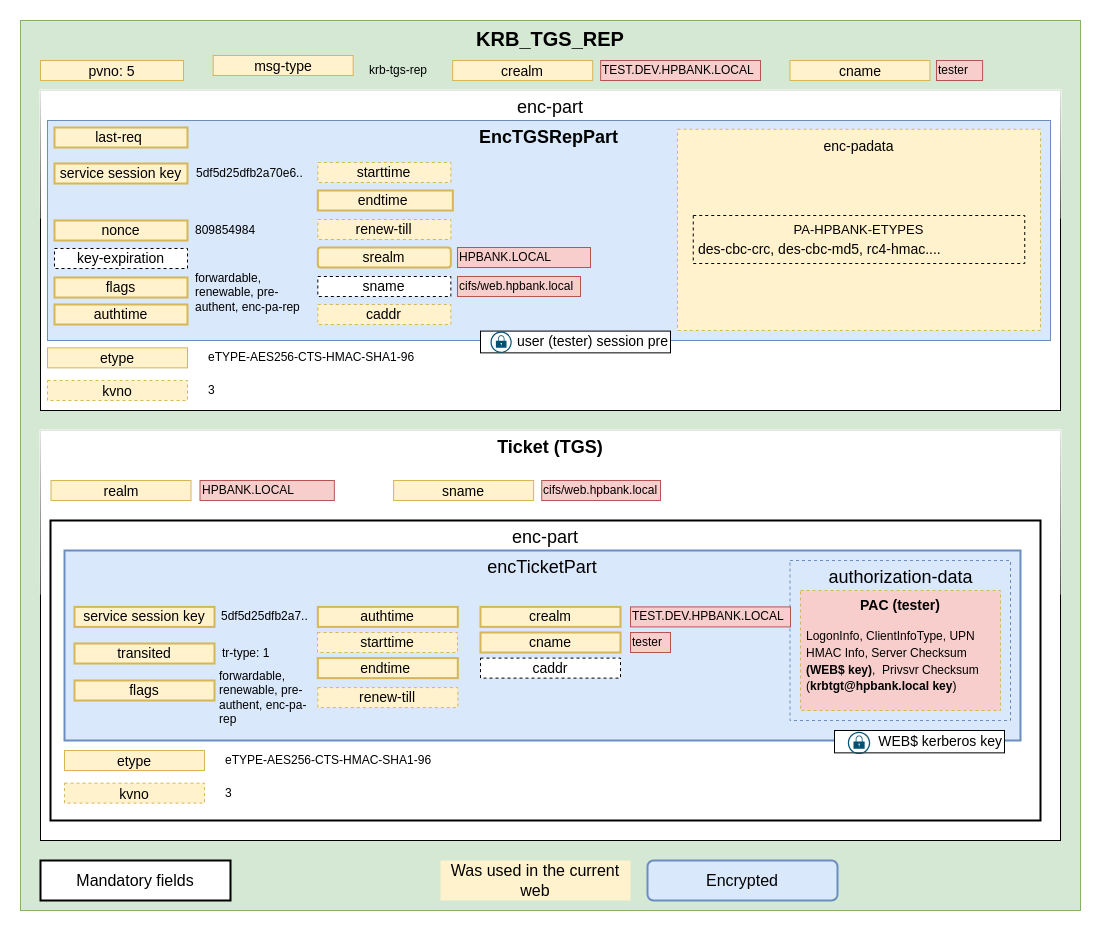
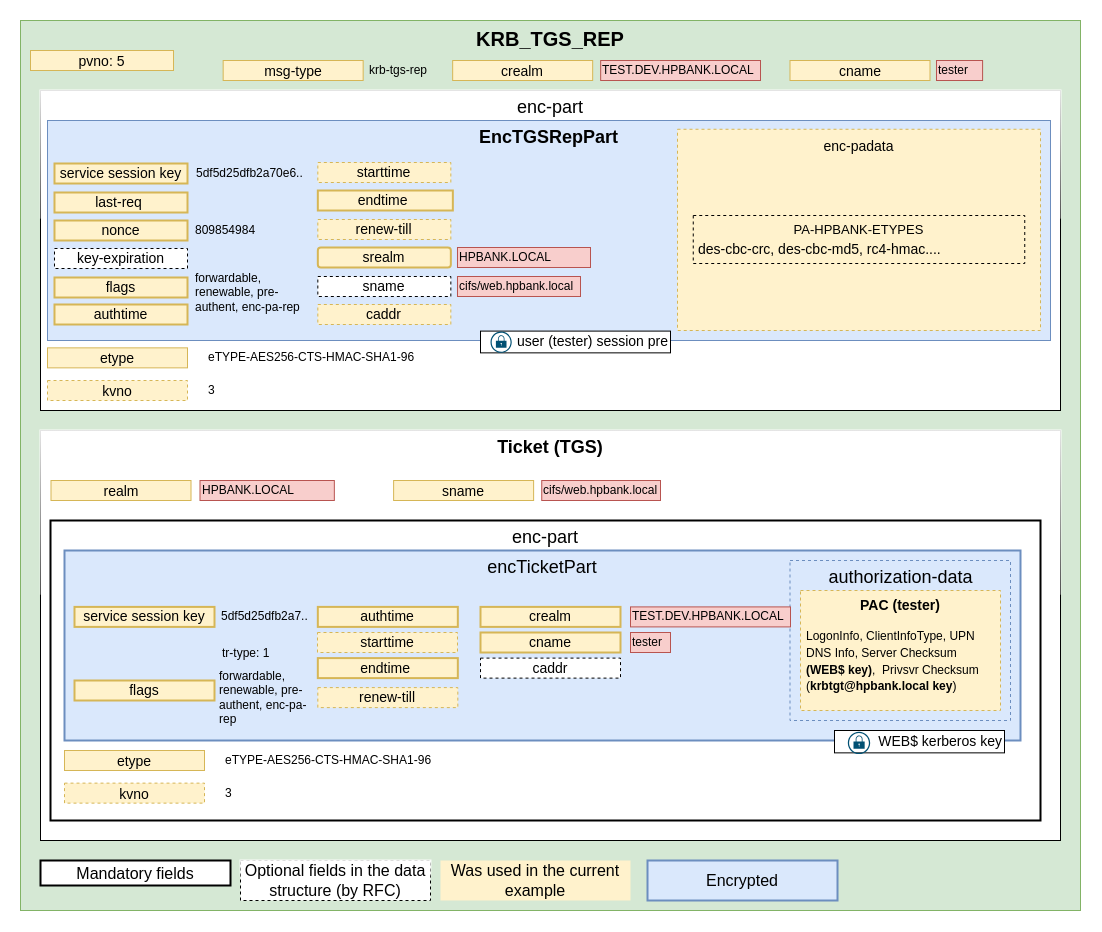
(283, 66) -> (293, 71)
(112, 71) -> (102, 61)
(121, 138) -> (121, 203)
(901, 651) -> (901, 651)
(145, 654) -> none
(899, 670) -> (899, 670)
(136, 881) -> (136, 873)
none -> (336, 881)
(536, 881) -> (536, 881)
(743, 881) -> (743, 881)
